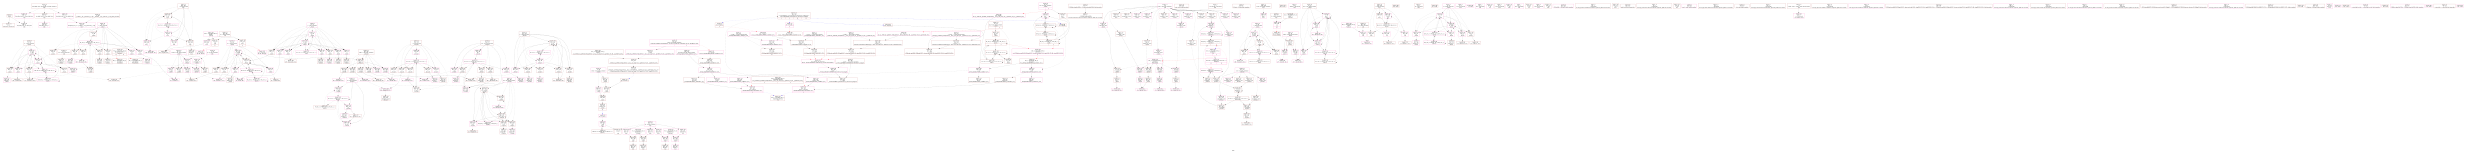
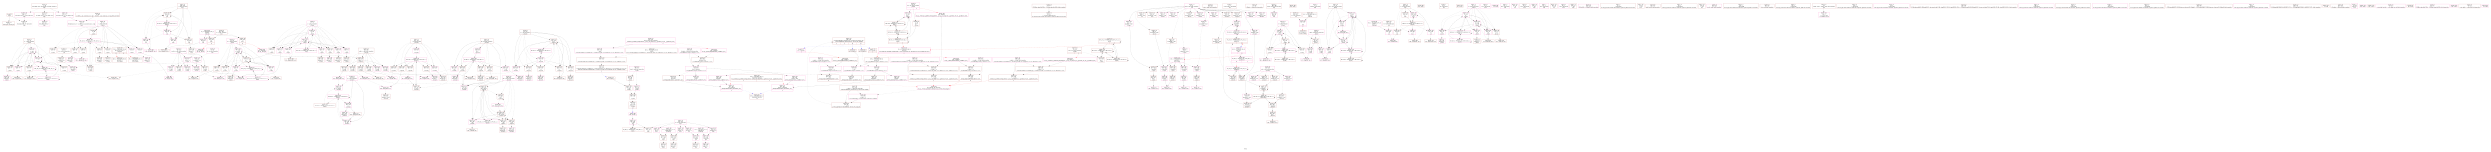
(996, 34) -> none
